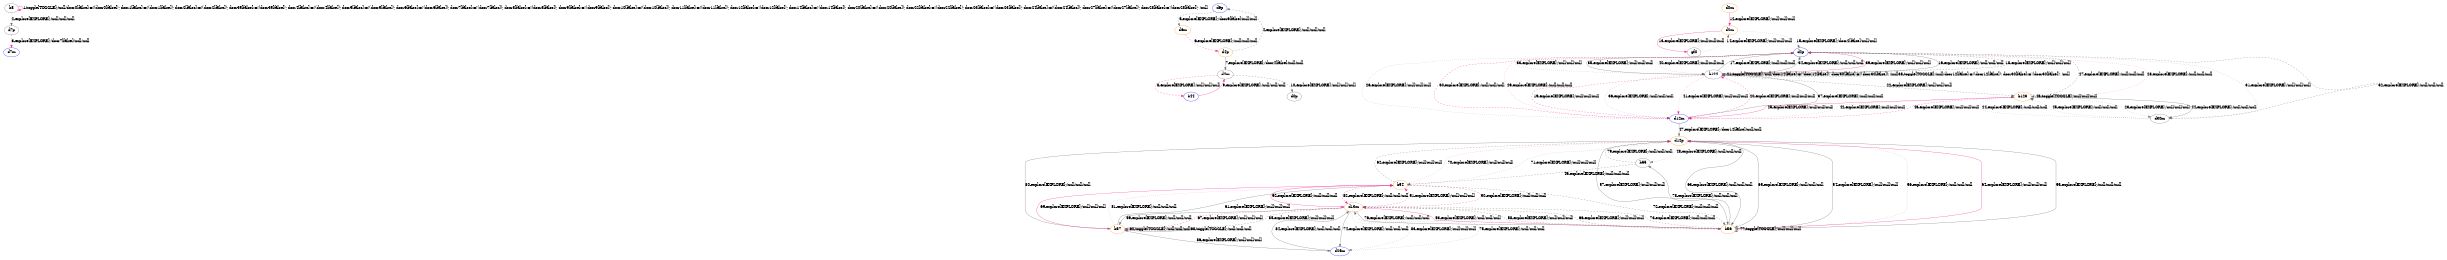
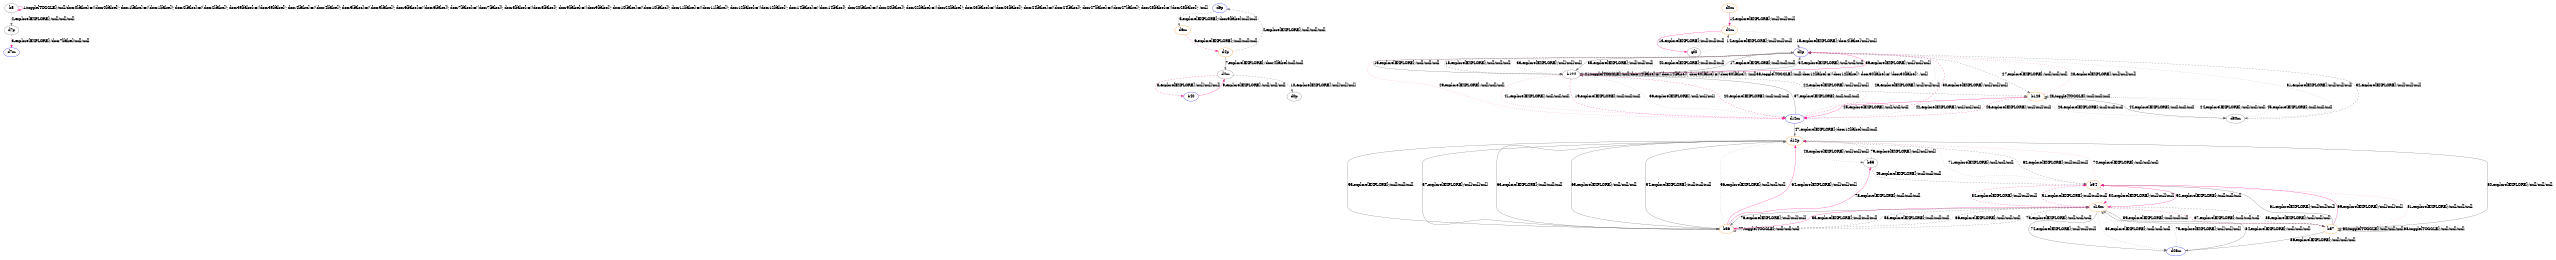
(1191, 97) -> (1191, 97)
(1567, 197) -> none
(1691, 201) -> (1806, 209)
